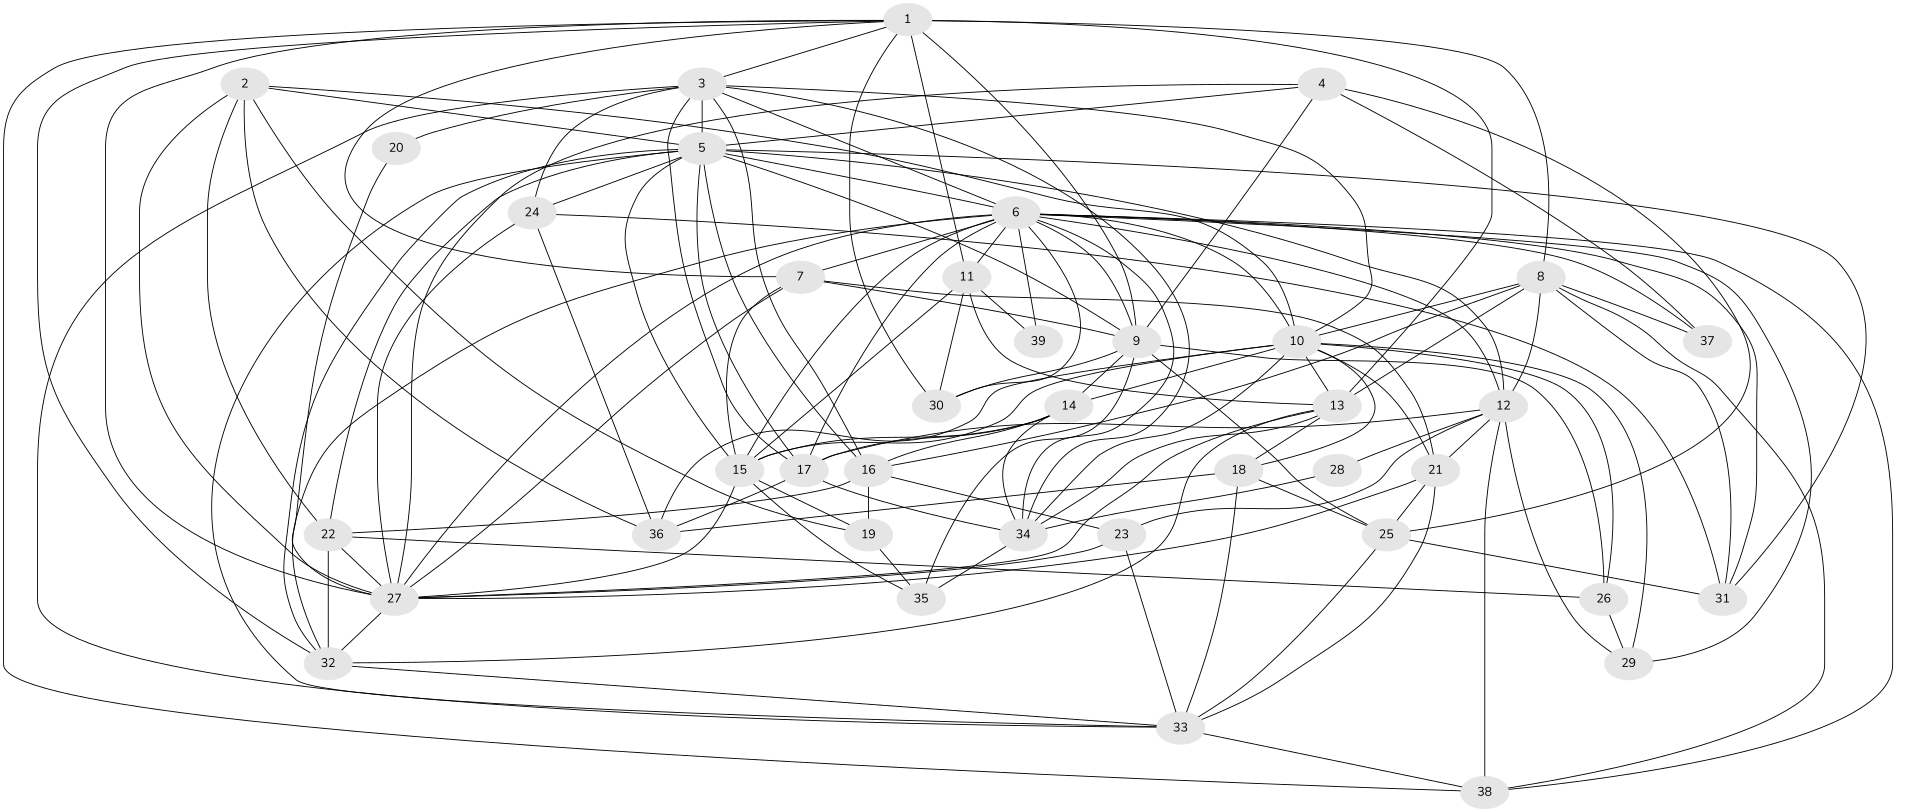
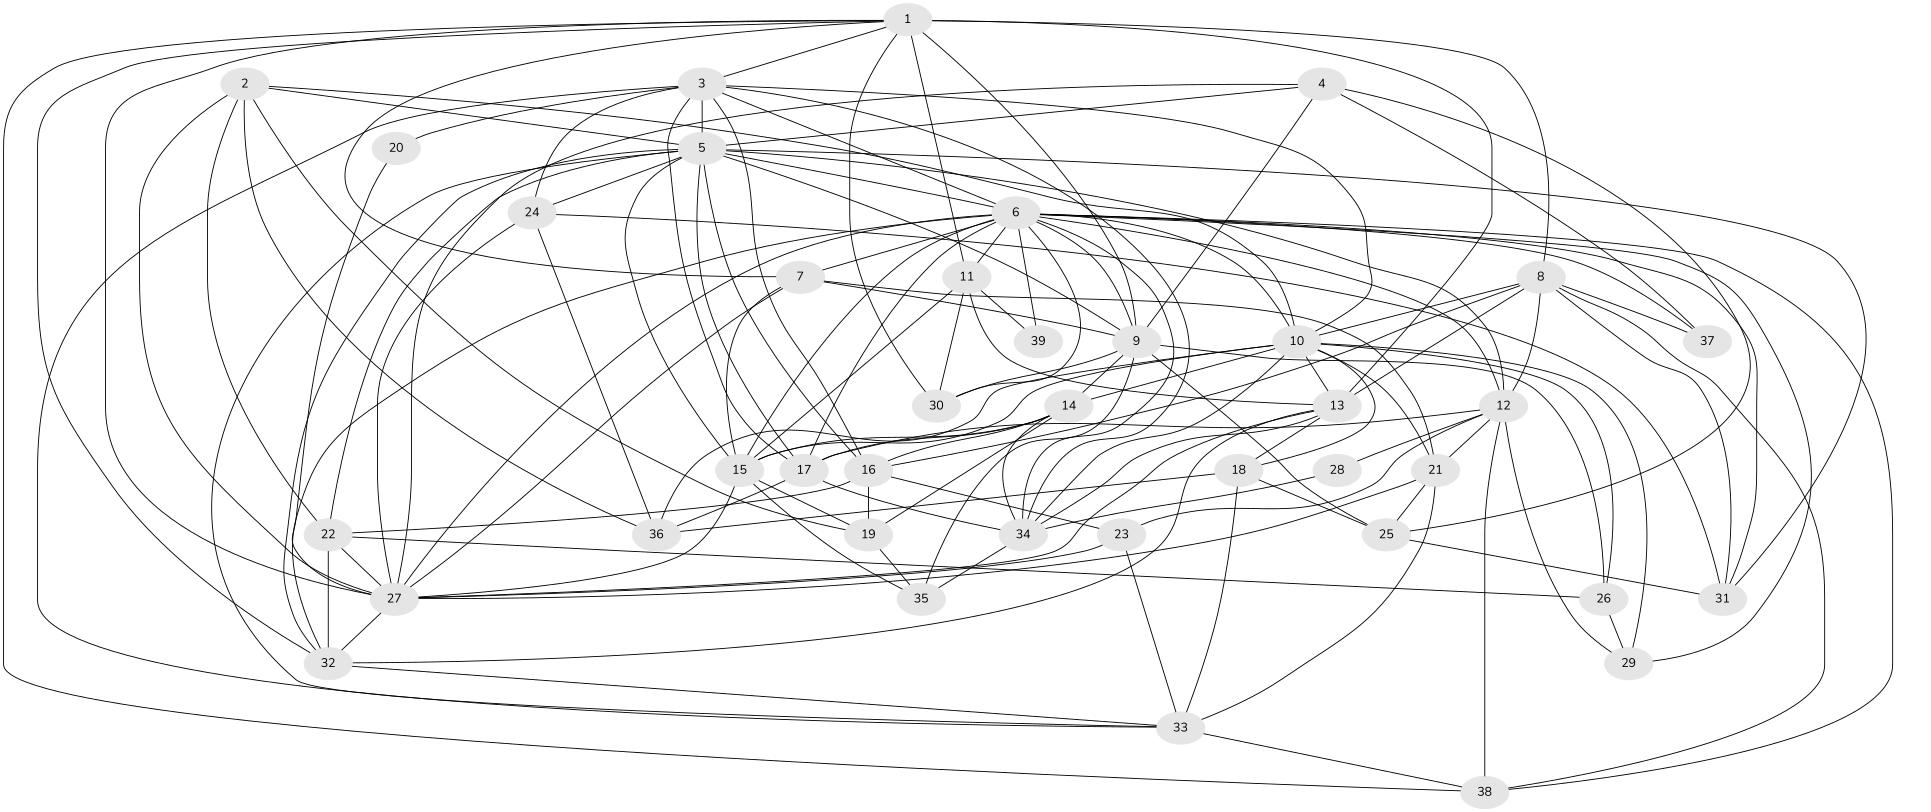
none -> (969, 470)
(1294, 640) -> none
